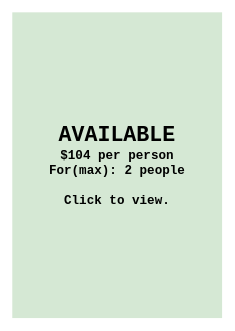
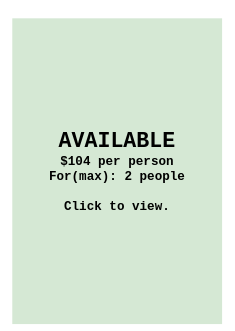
(117, 165) -> (117, 171)
